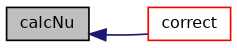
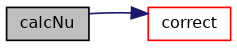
(127, 35) -> (110, 13)
